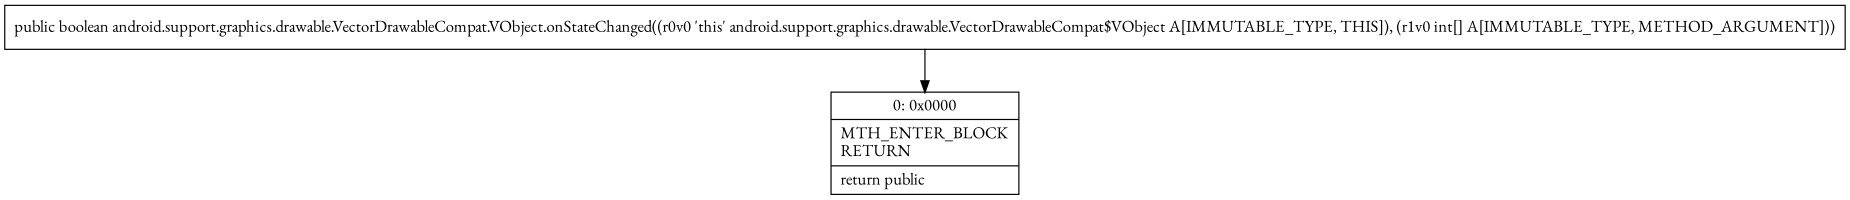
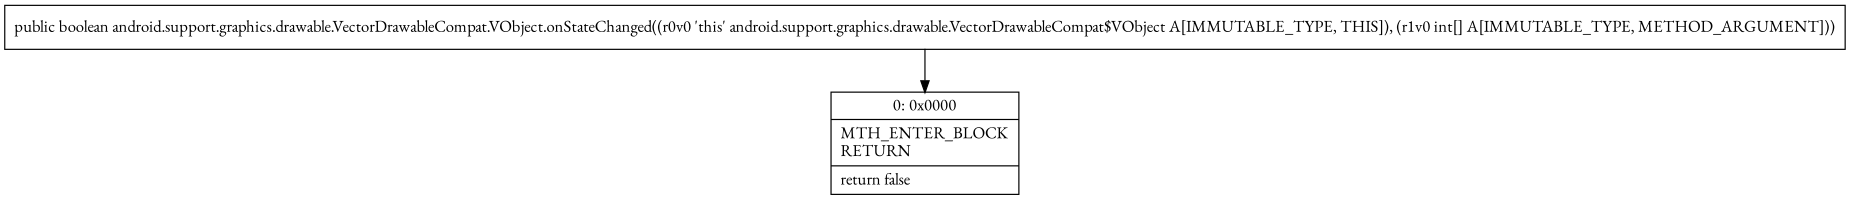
(883, 180) -> (876, 180)
